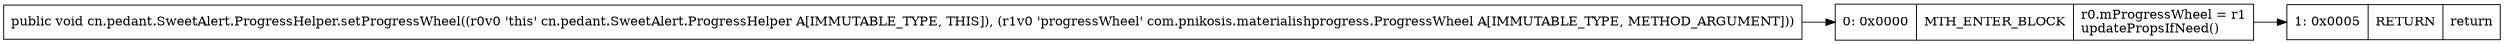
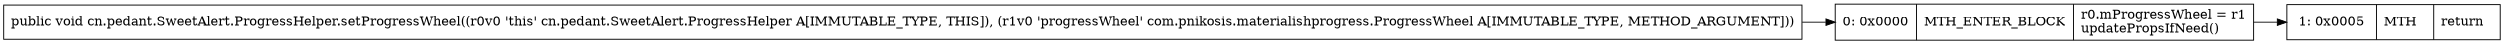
(2406, 22) -> (2400, 22)
